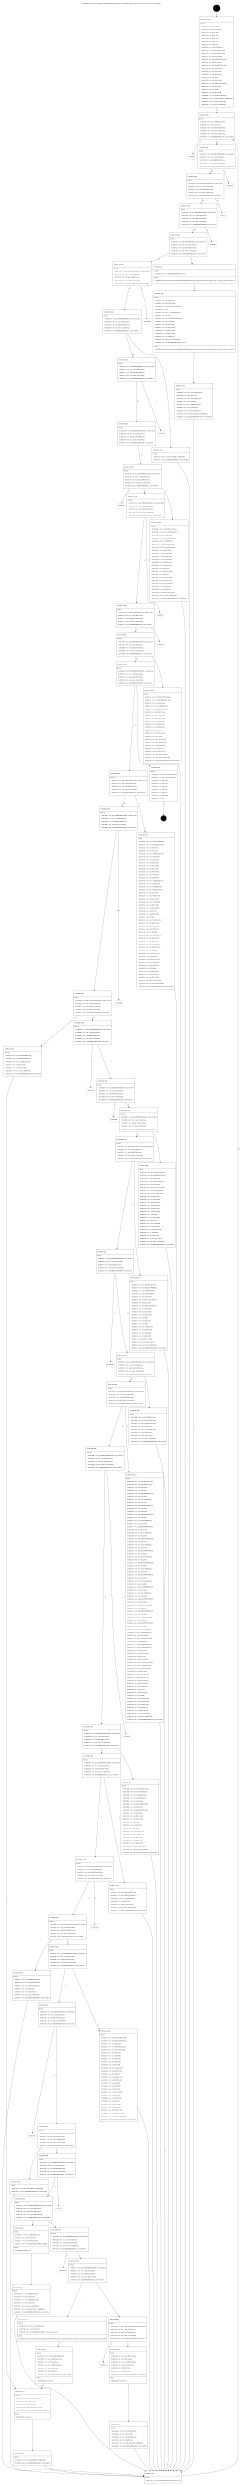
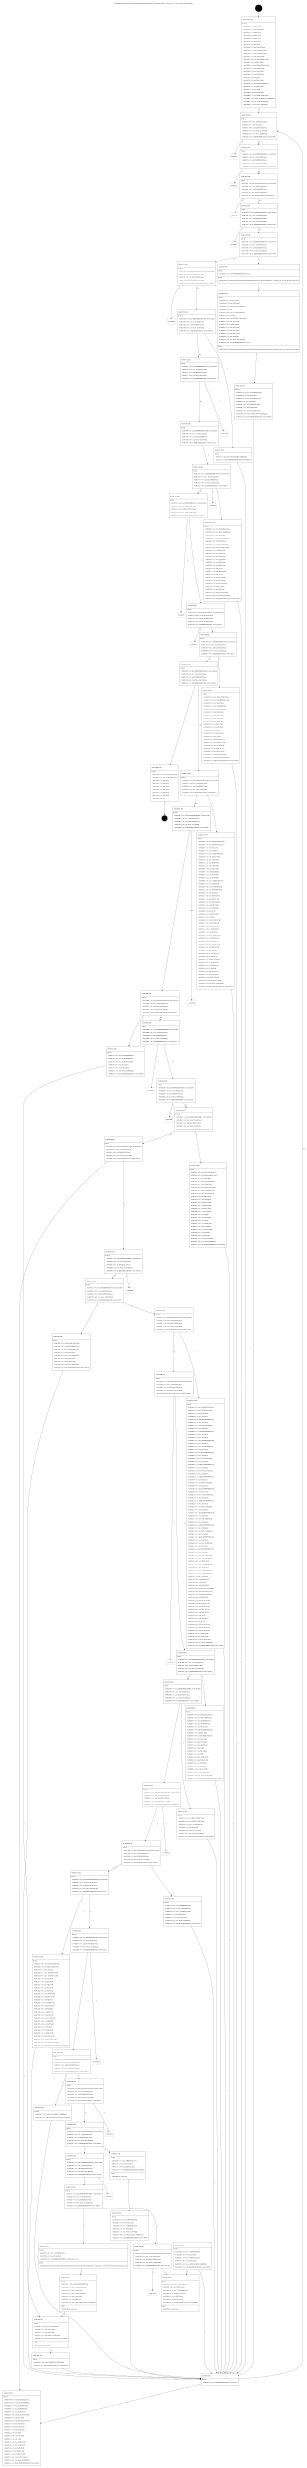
(168, 1910) -> (121, 2404)
(128, 2402) -> (187, 2272)
